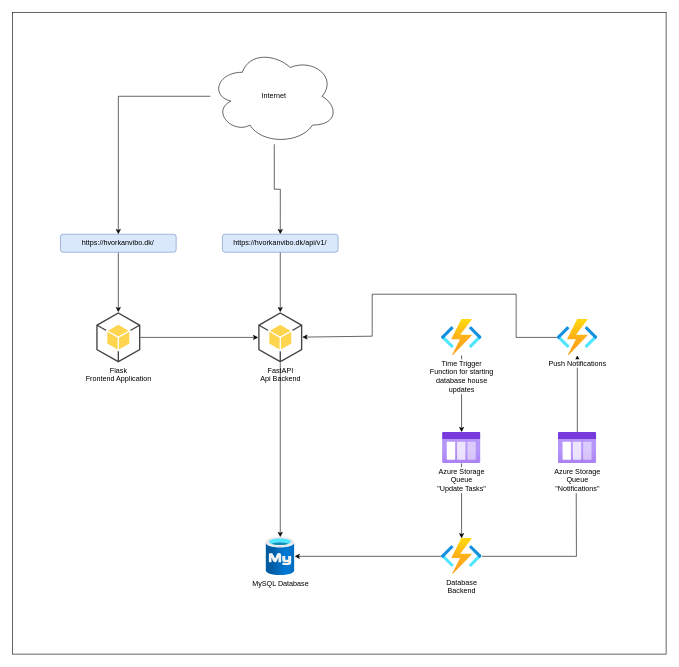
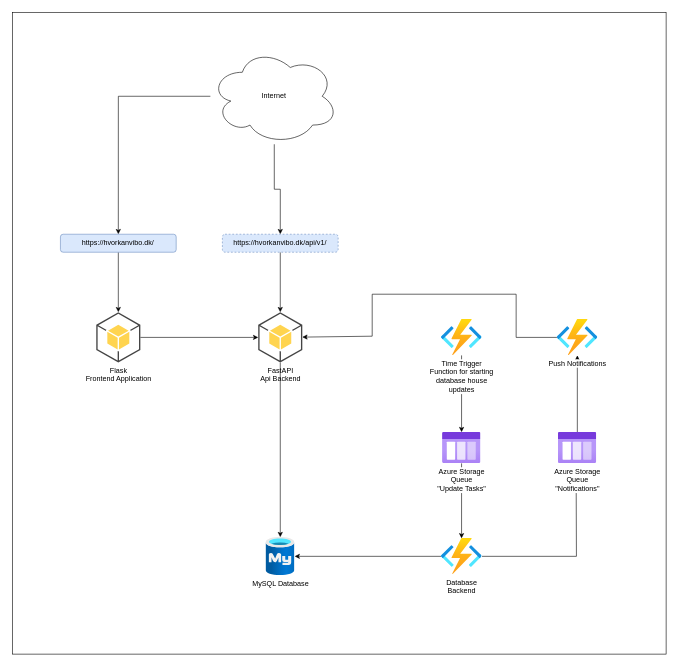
(280, 243) -> (280, 243)
